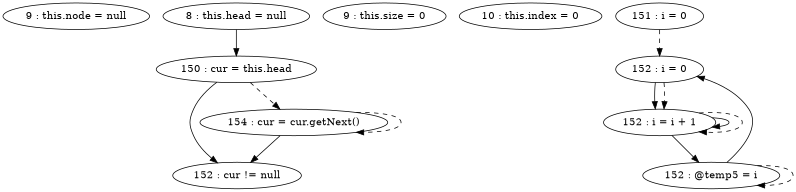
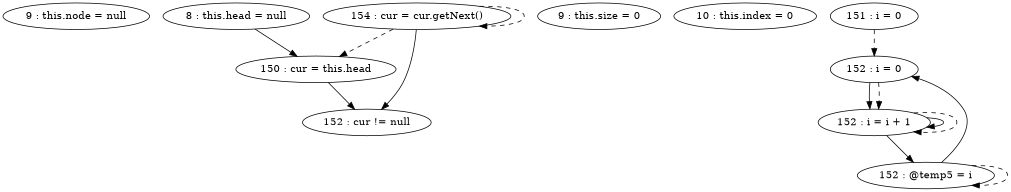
(262, 93) -> (370, 41)
